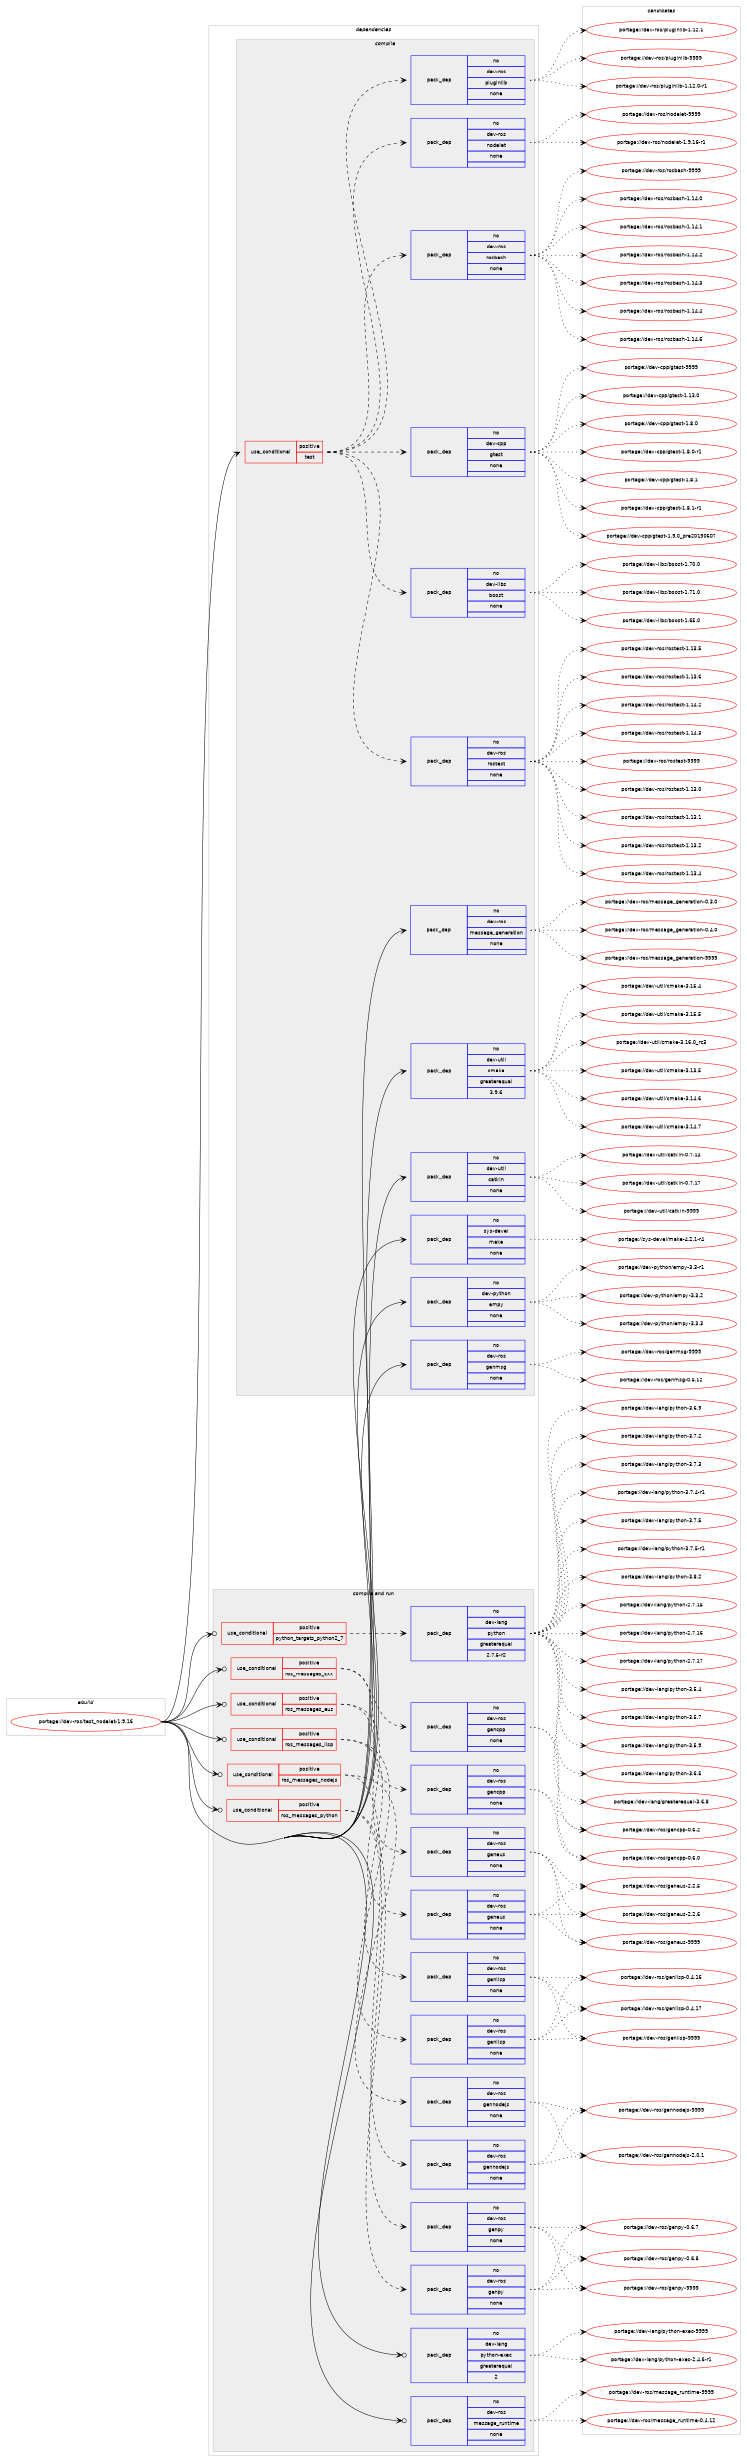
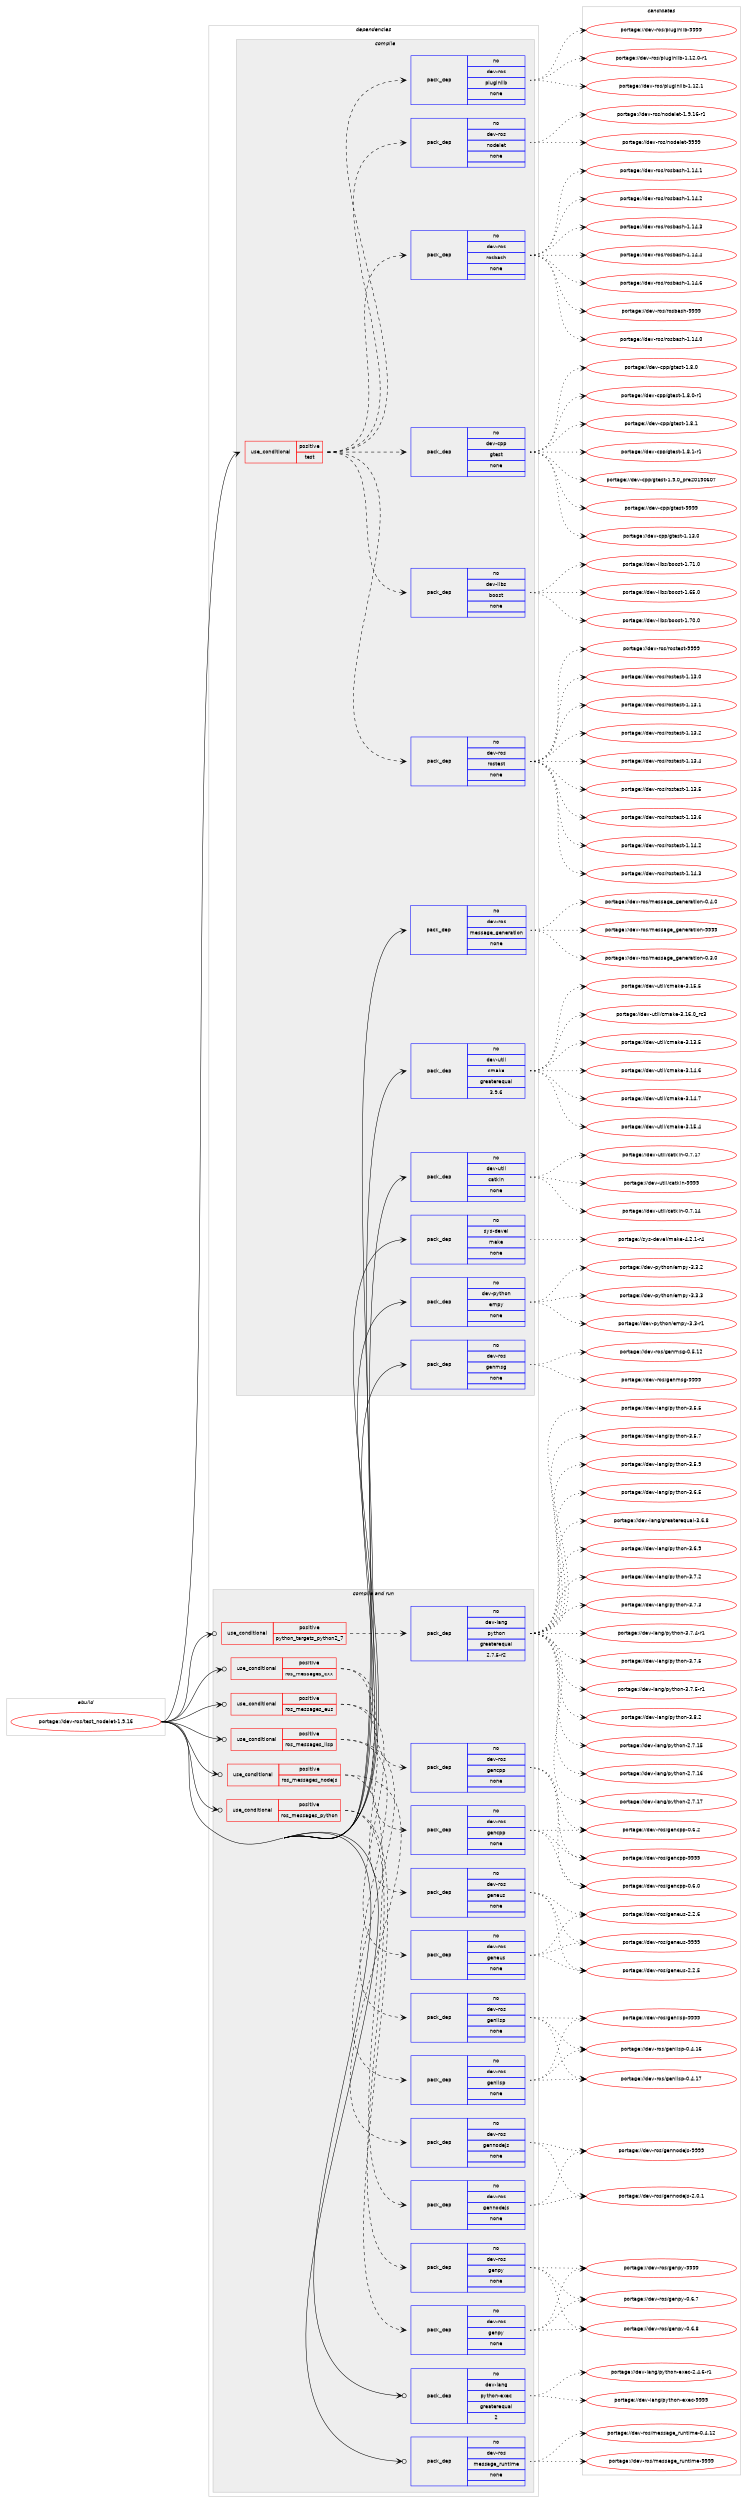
(661, 1690) -> (661, 1408)
none -> (661, 1858)
